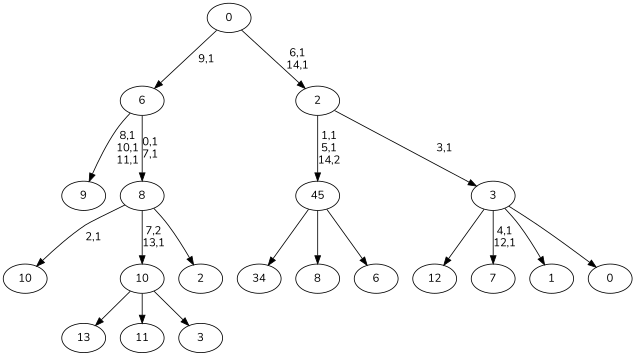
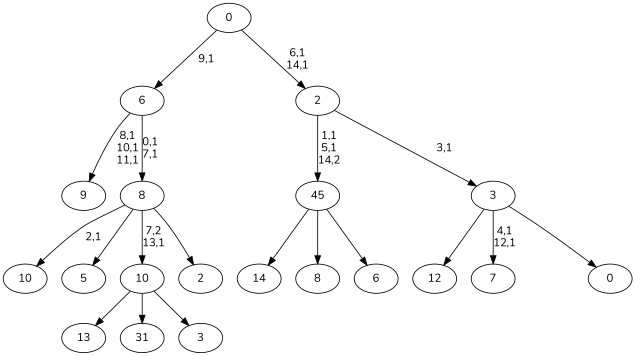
none -> (84, 279)
(259, 279) -> (259, 279)
(552, 279) -> none
(142, 338) -> (142, 338)
